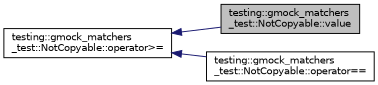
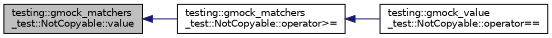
(201, 30) -> (165, 19)
(290, 66) -> (464, 19)
